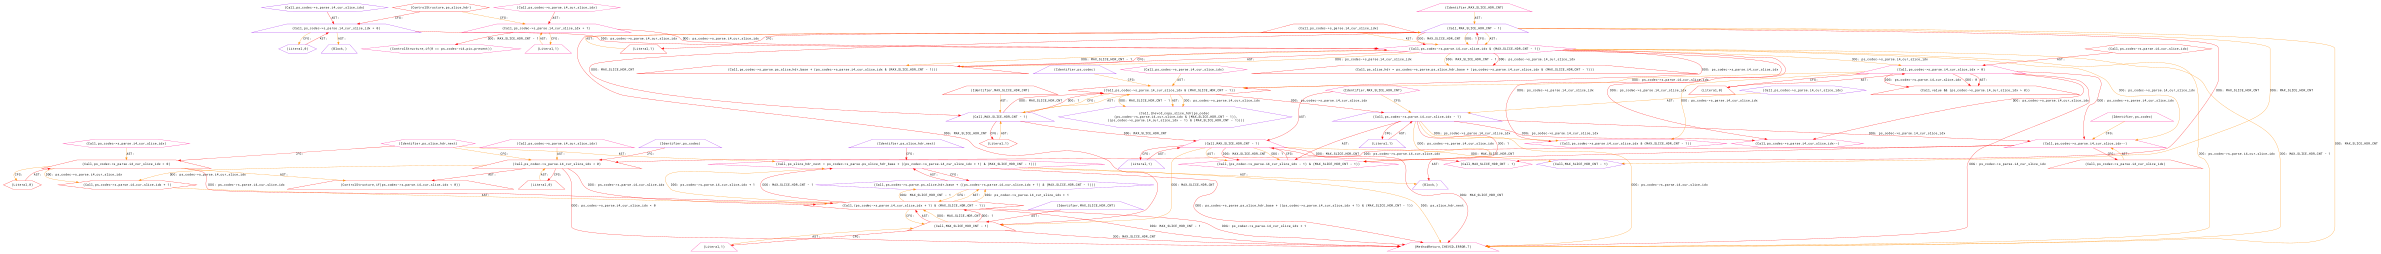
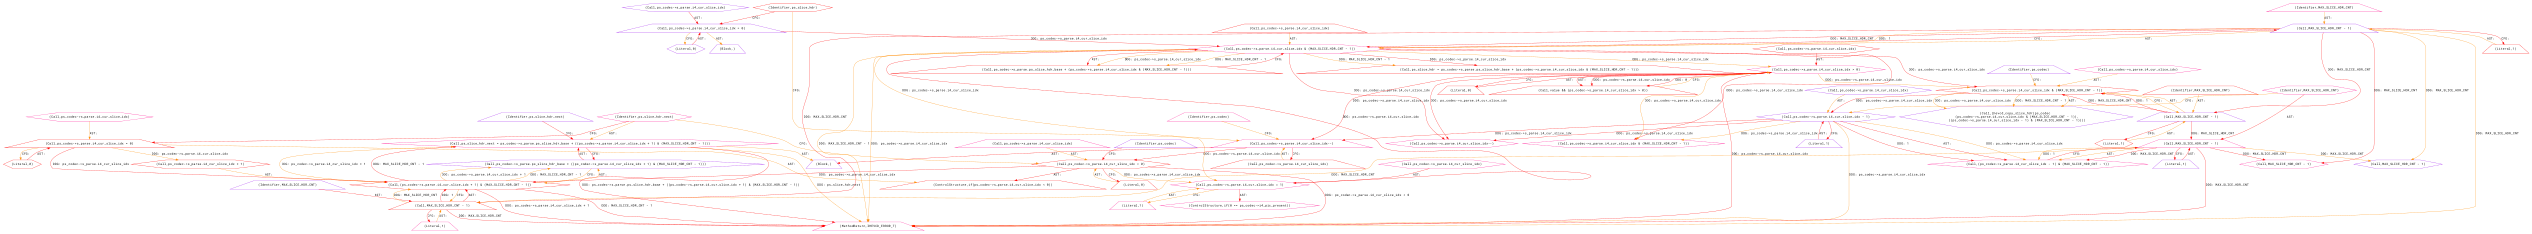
(441, 8) -> (793, 8)
(546, 28) -> (1240, 185)
(513, 39) -> (1245, 195)
(1941, 70) -> (1816, 70)
none -> (1690, 80)
(1417, 117) -> (1826, 117)
(557, 164) -> (1101, 164)
(313, 167) -> (1149, 179)
